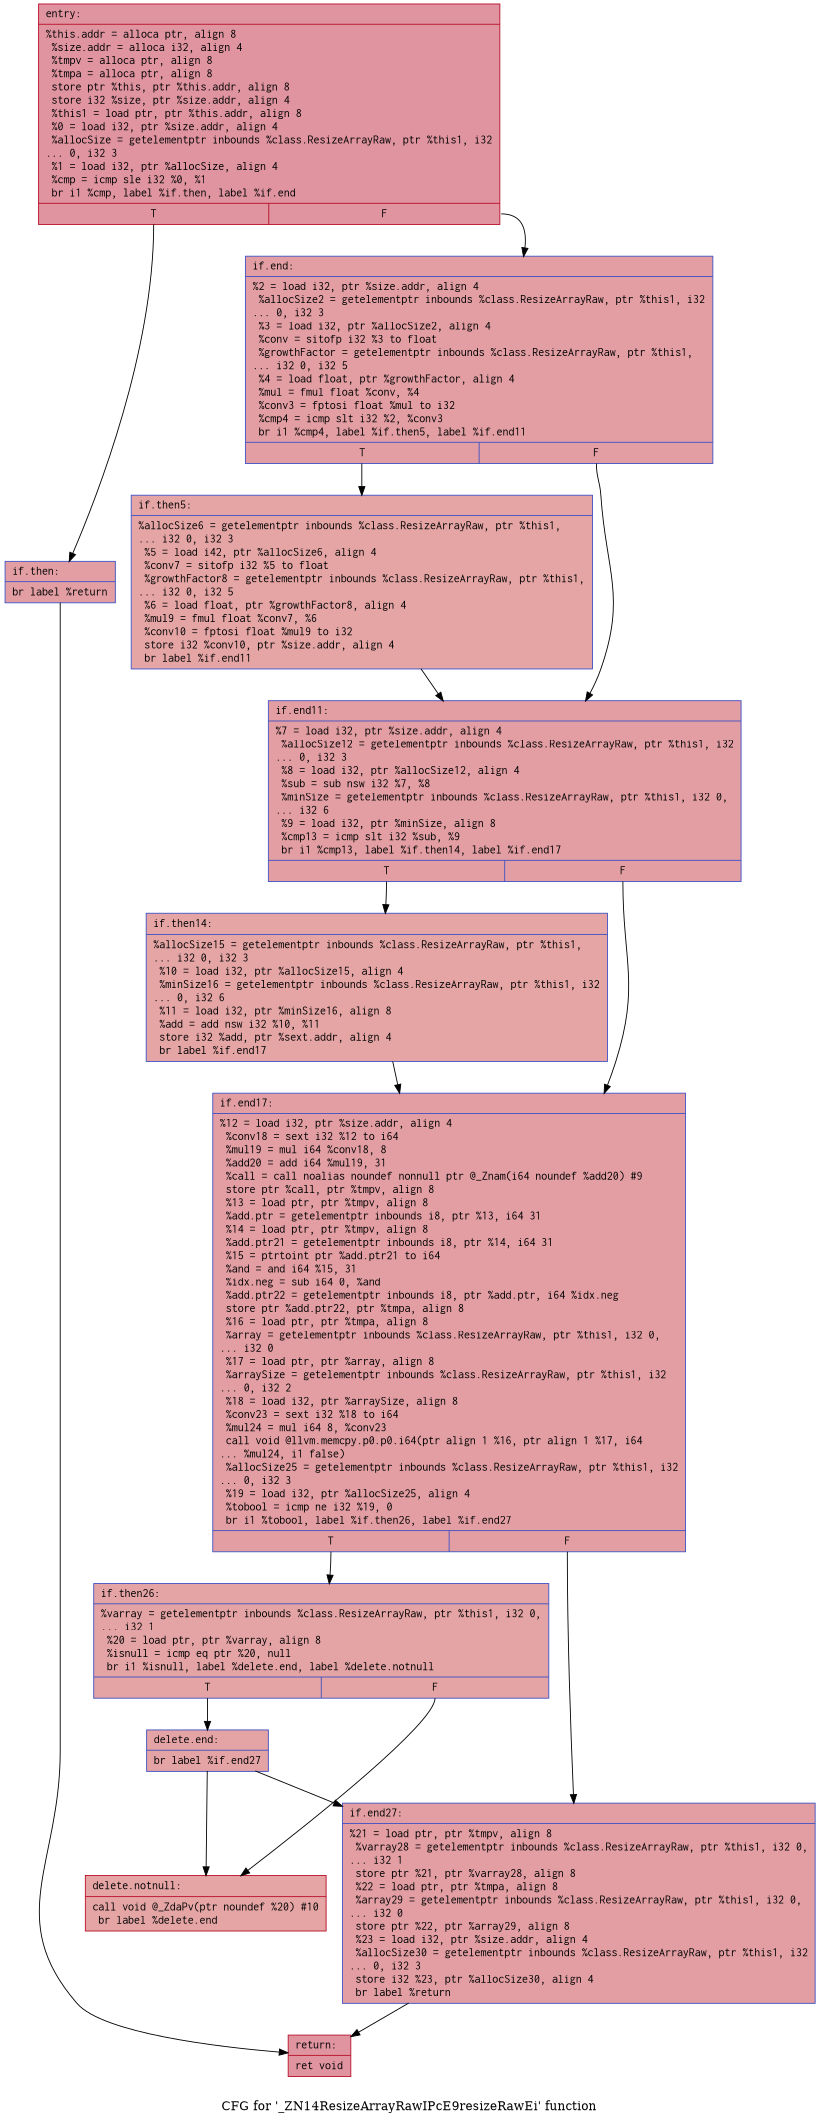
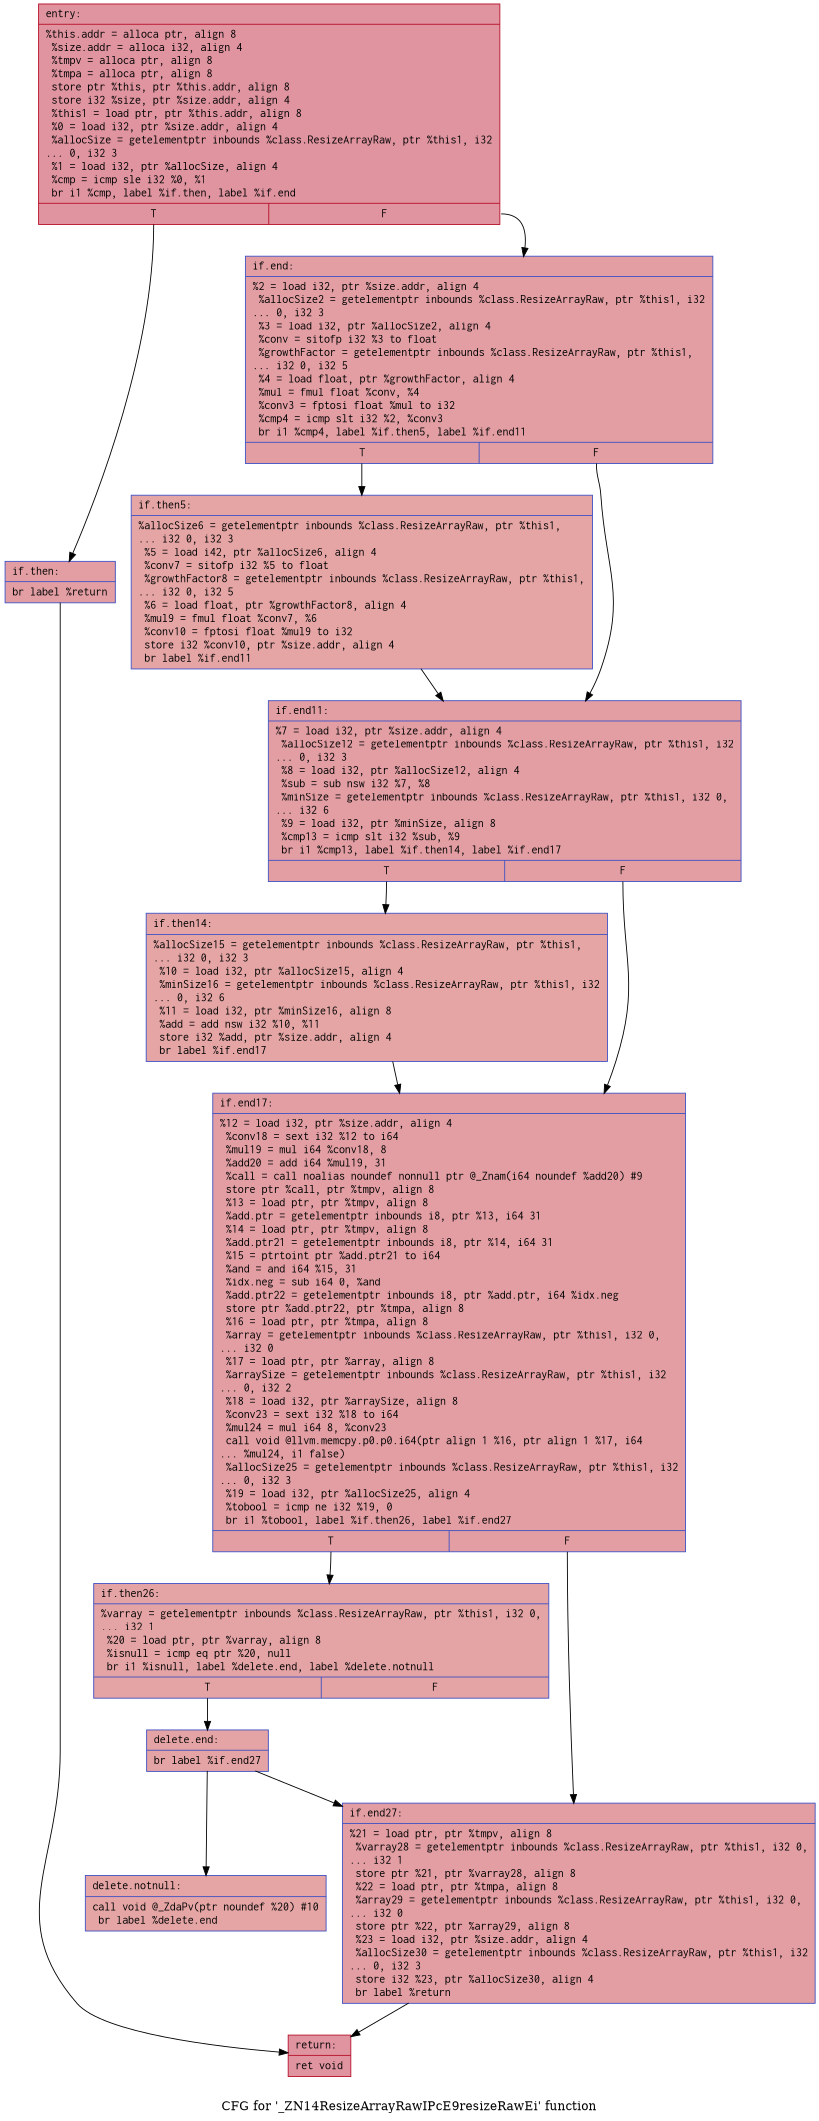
(273, 1037) -> (273, 1037)
(348, 1790) -> none
(206, 1903) -> (206, 1903)
